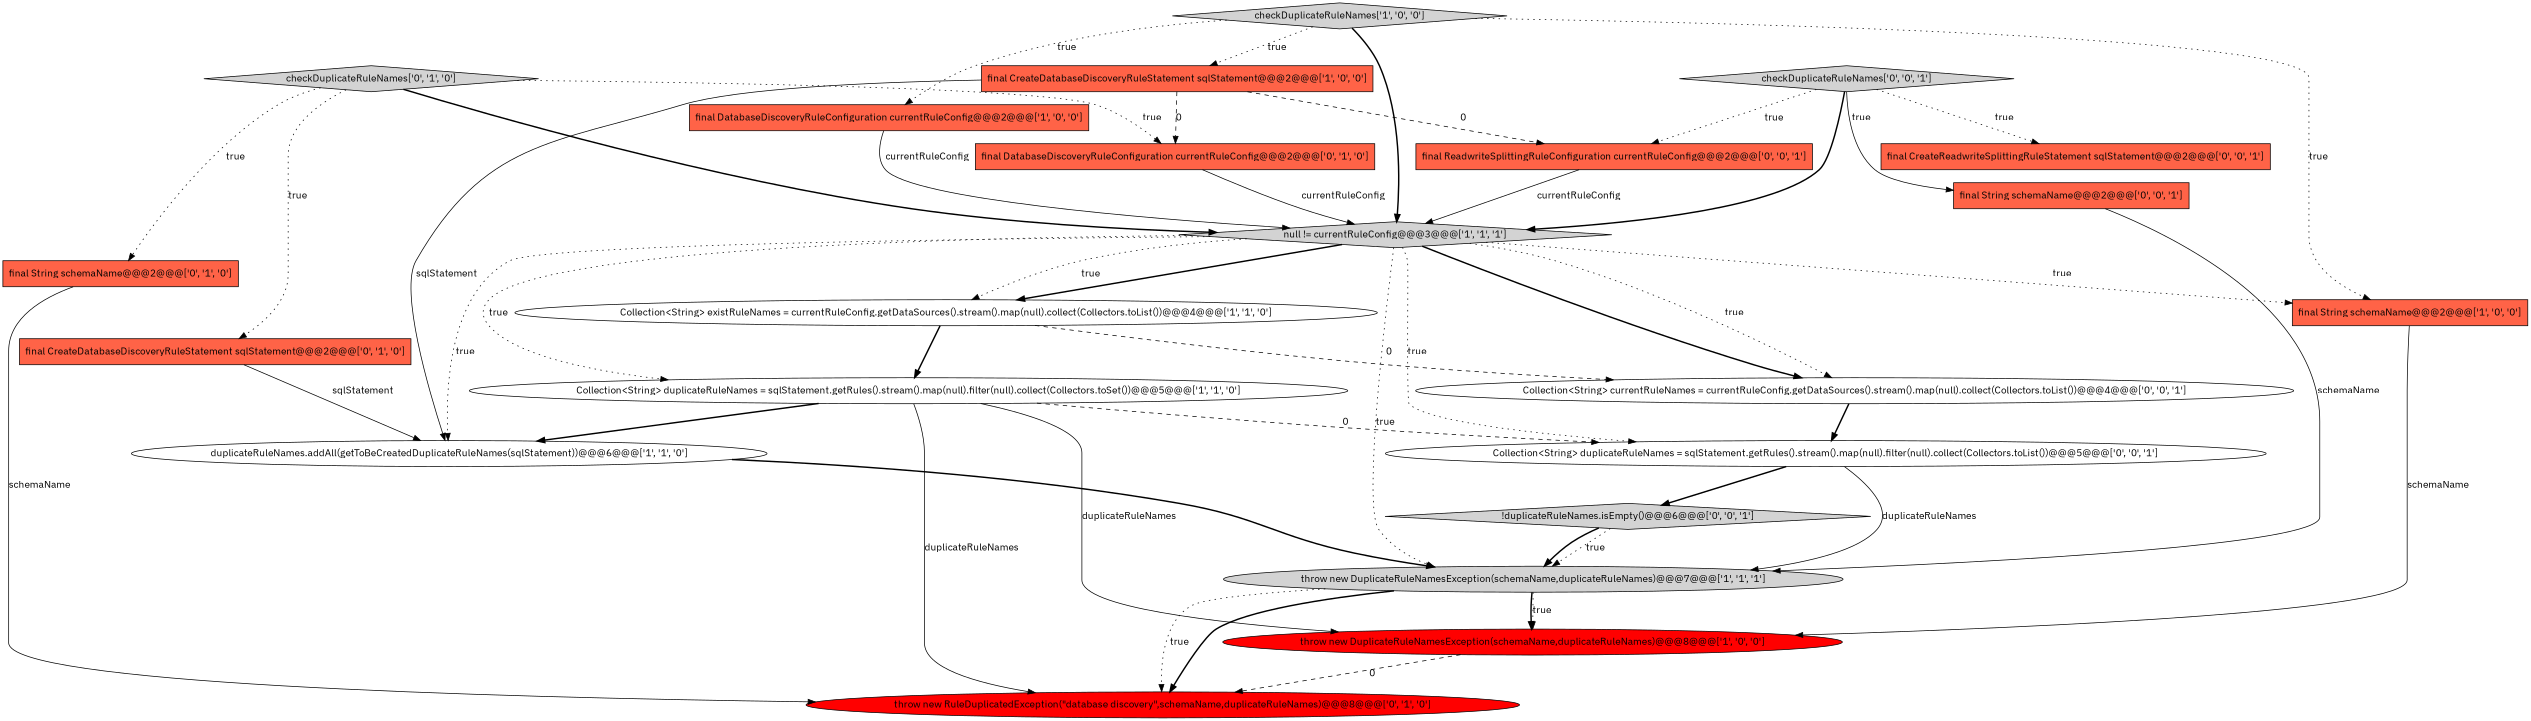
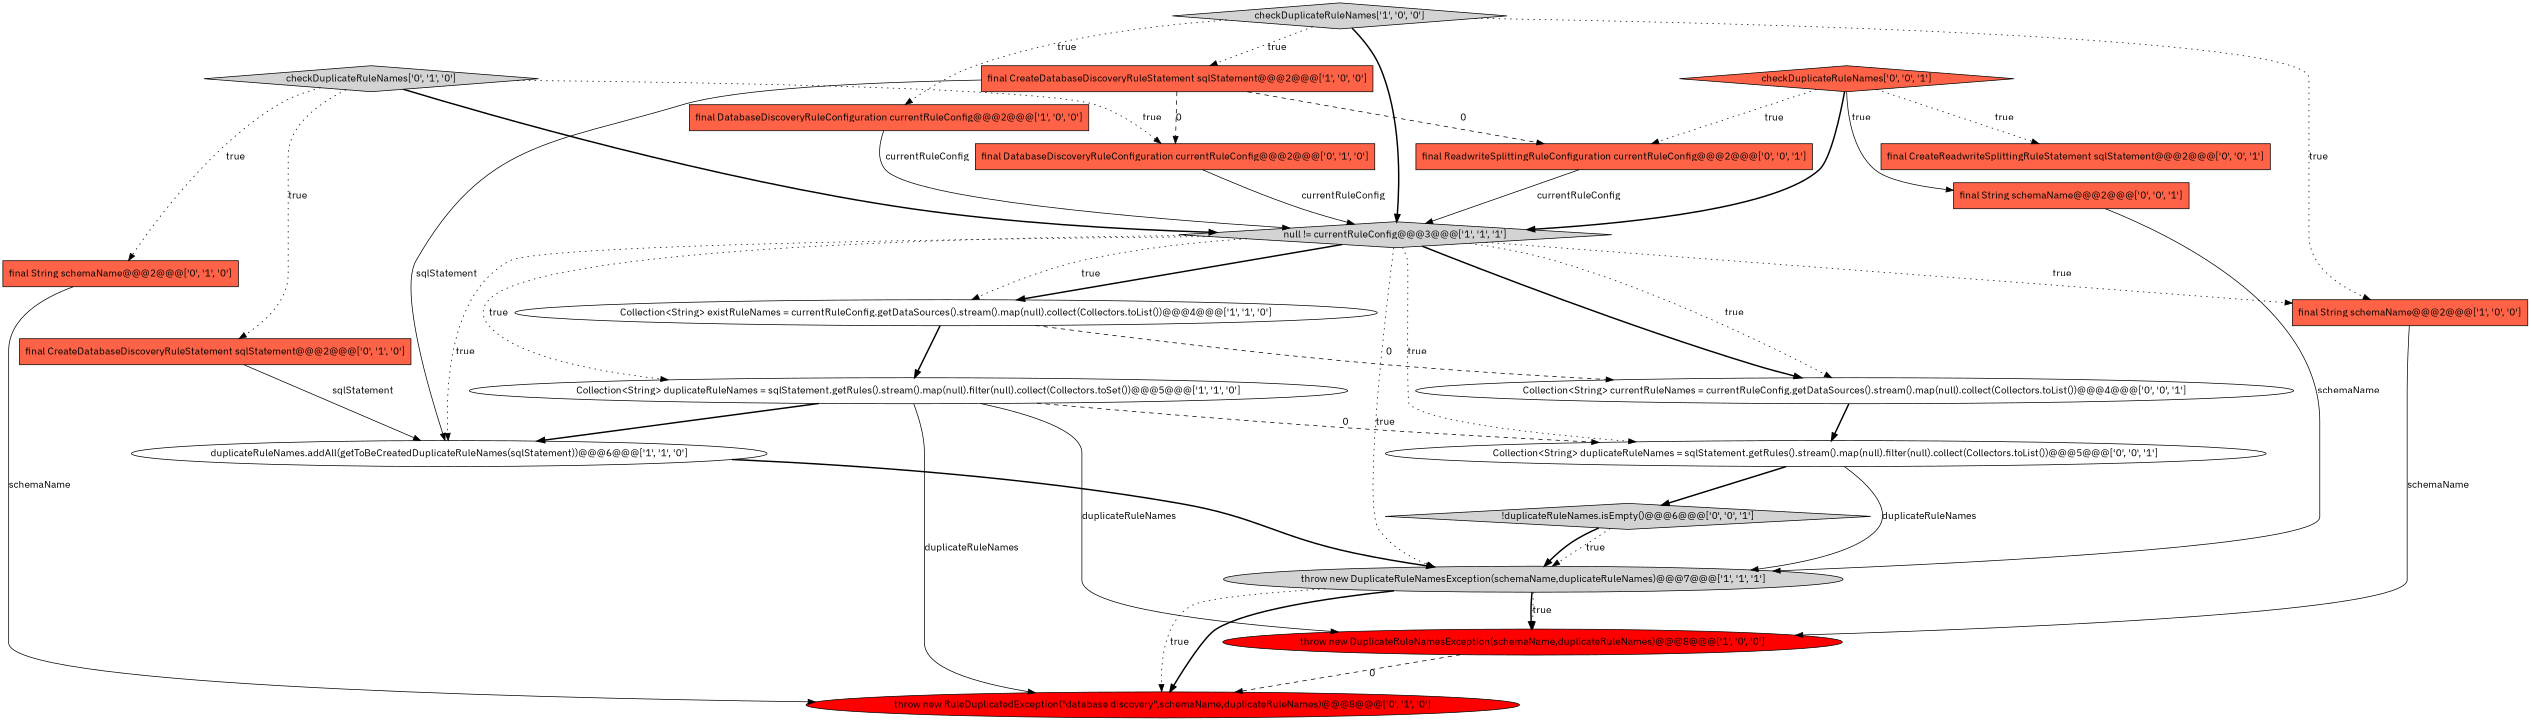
(1847, 79) -> (1847, 79)
